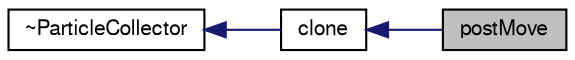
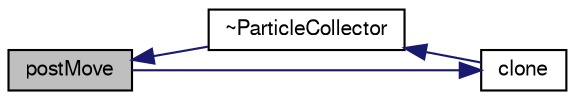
none -> (181, 51)
